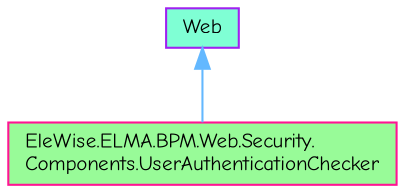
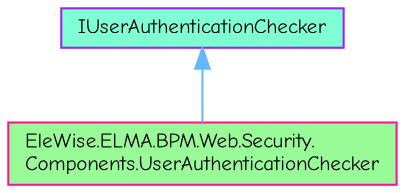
(202, 28) -> (202, 28)
